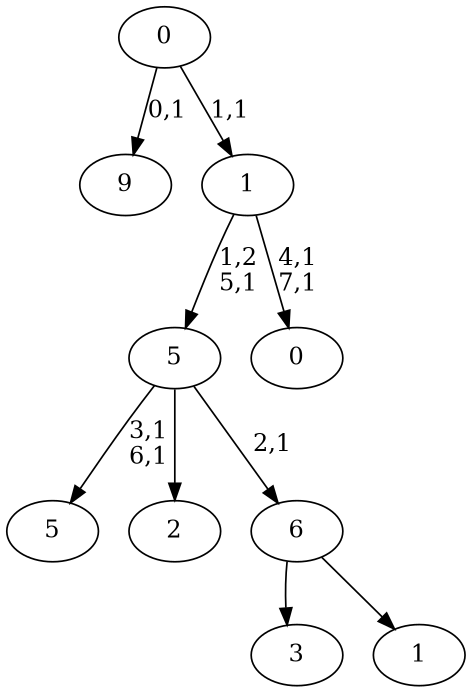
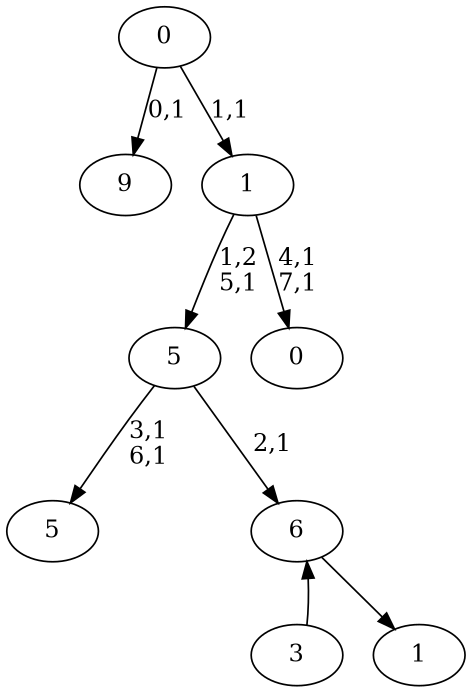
(175, 531) -> none
(286, 585) -> (308, 602)
